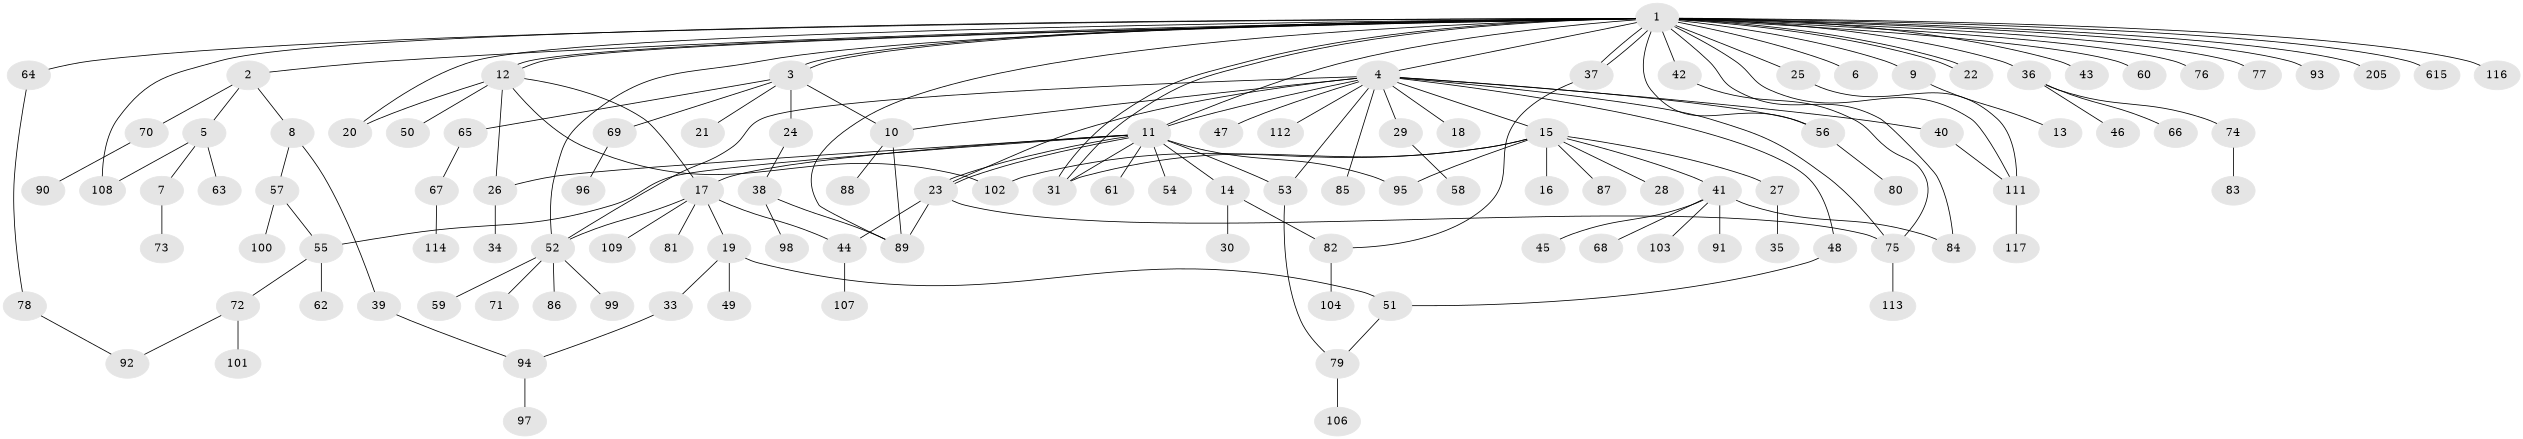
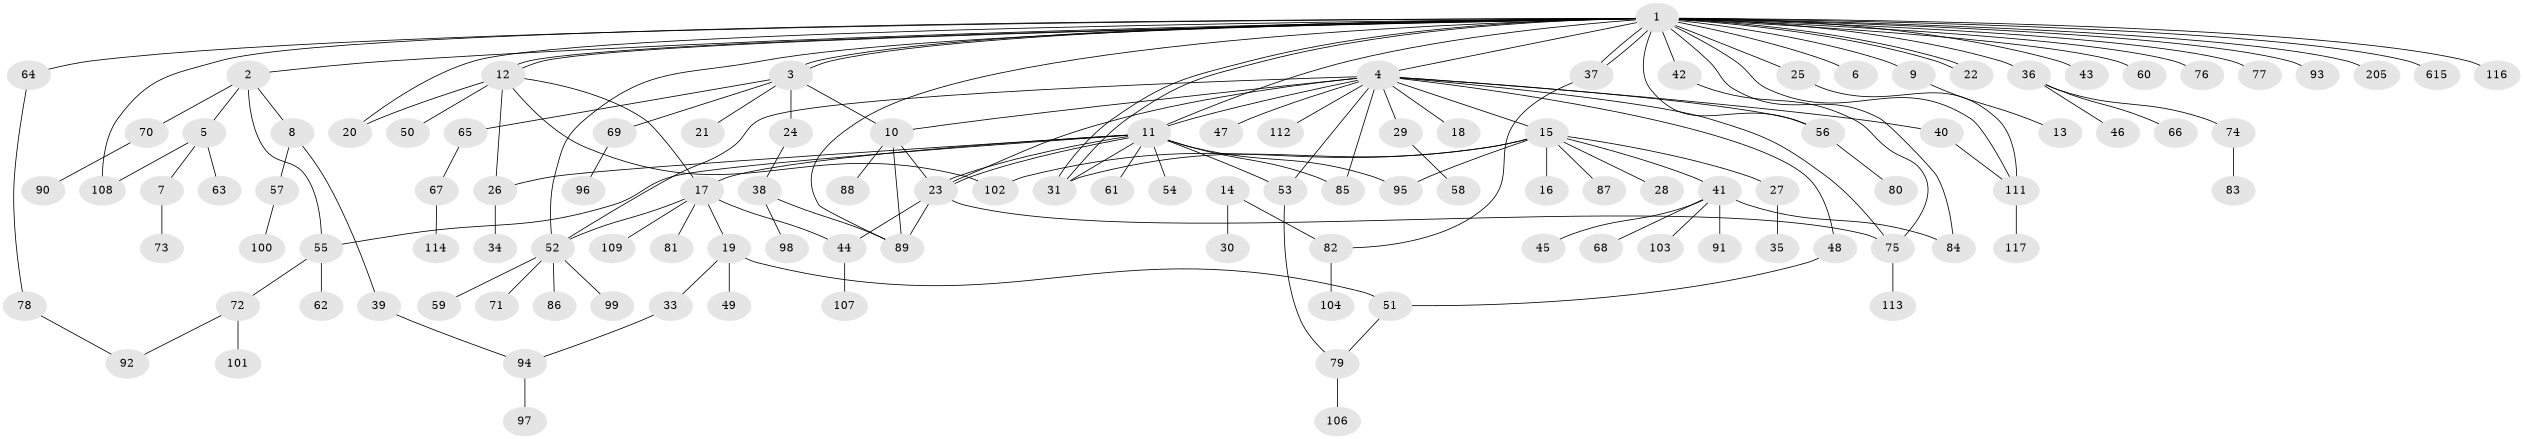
none -> (914, 162)
(1190, 163) -> (1272, 164)
(299, 220) -> (277, 159)
